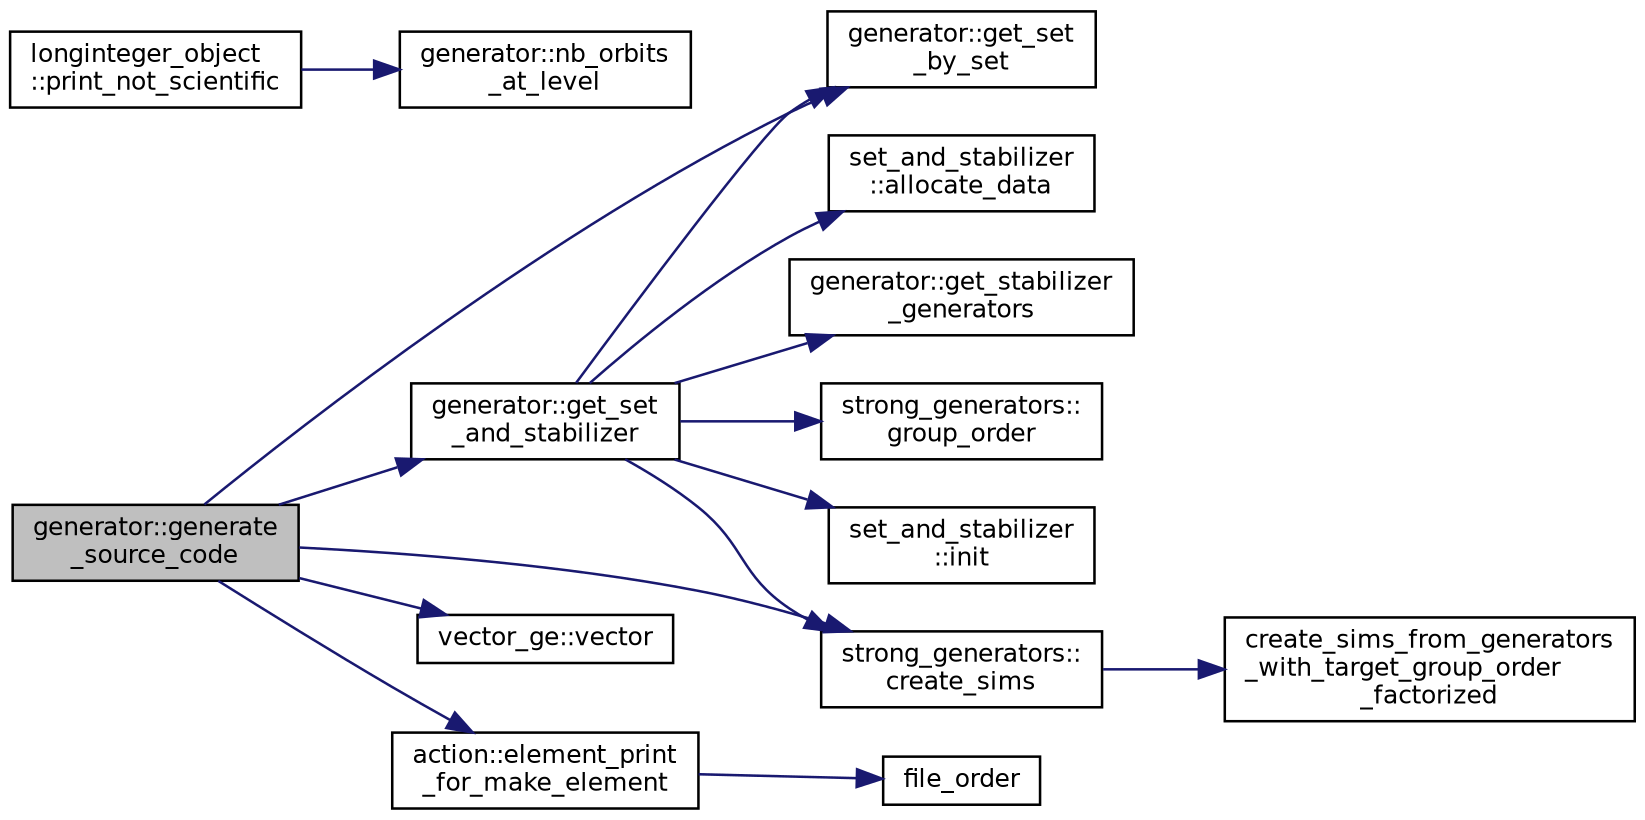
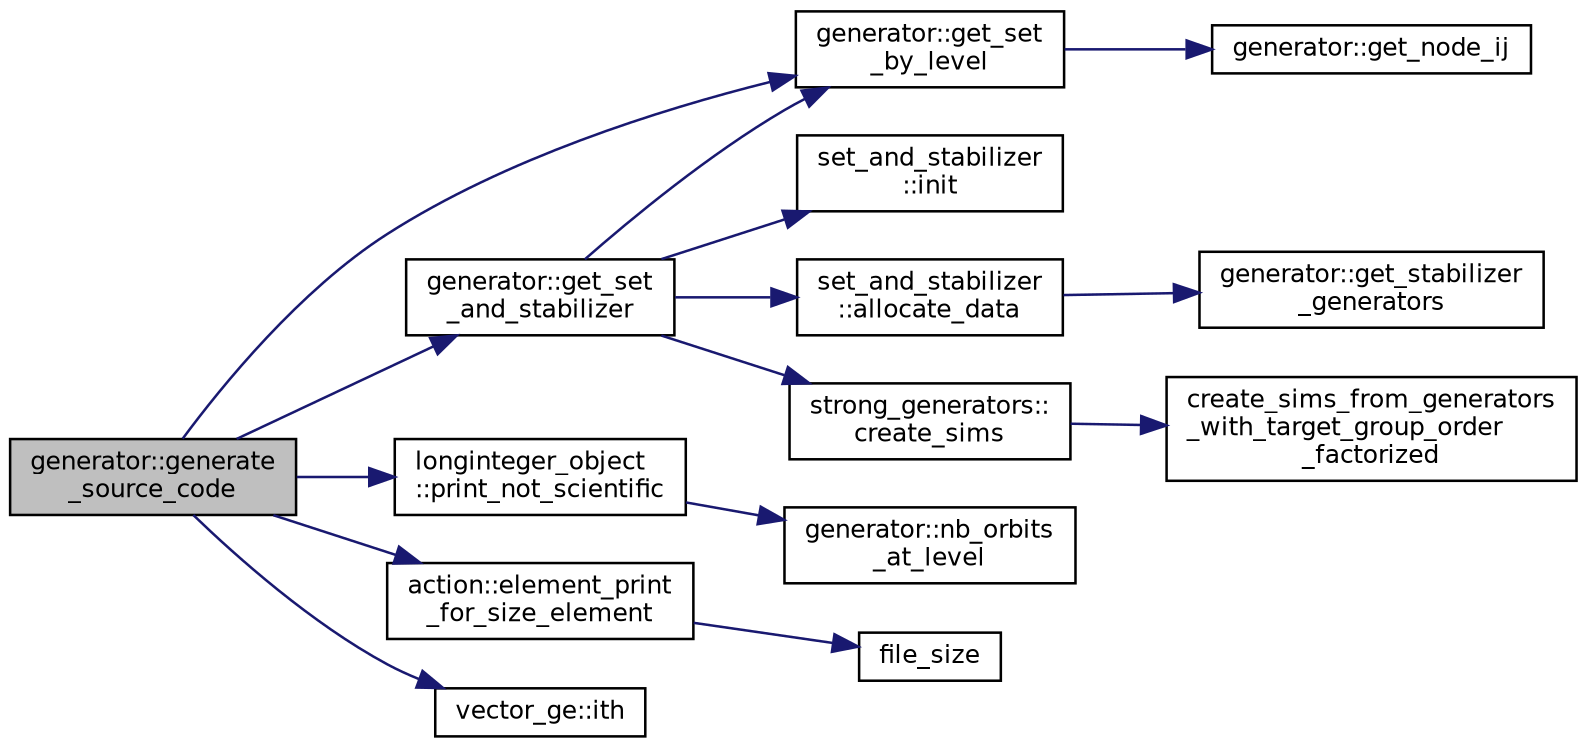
(962, 49) -> (930, 49)
none -> (1372, 49)
(741, 363) -> (1119, 294)
(962, 421) -> none
(565, 570) -> (333, 477)
(545, 639) -> (540, 712)
(545, 771) -> (540, 601)
(962, 781) -> (930, 657)
